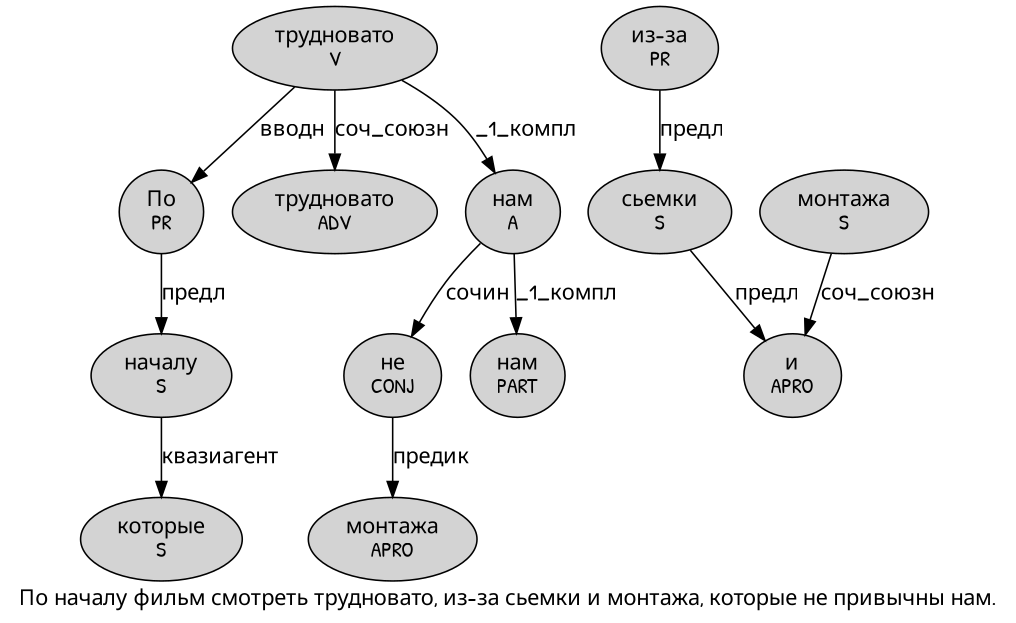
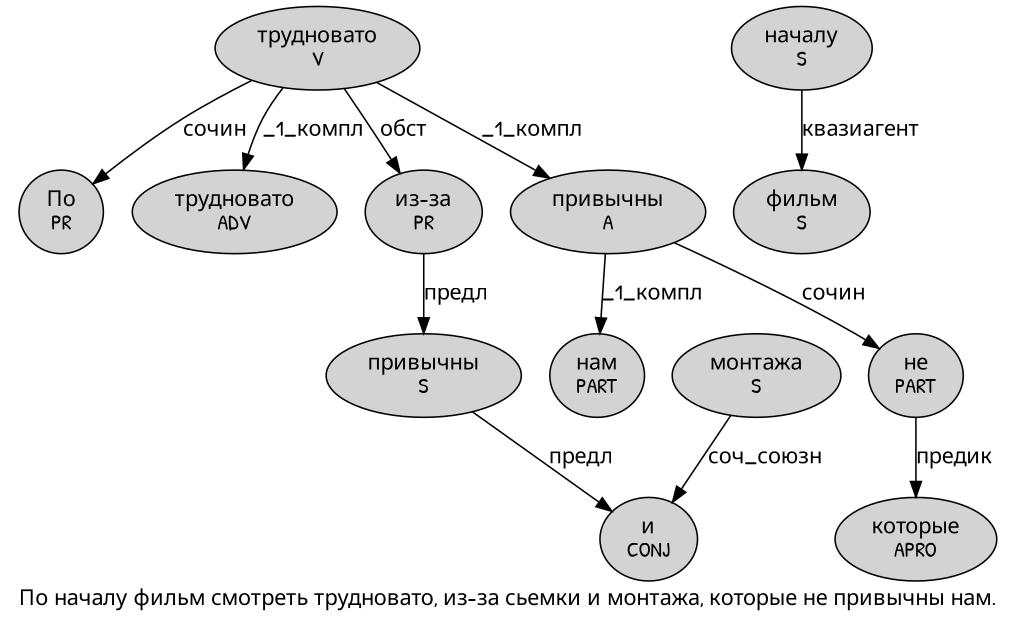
none -> (368, 124)
(293, 130) -> (215, 130)
(392, 130) -> (314, 130)
(513, 212) -> (608, 212)
(660, 212) -> (424, 376)
(161, 286) -> none
(393, 376) -> (916, 376)
(793, 376) -> (649, 539)
(161, 539) -> (802, 212)
(393, 539) -> (916, 539)
